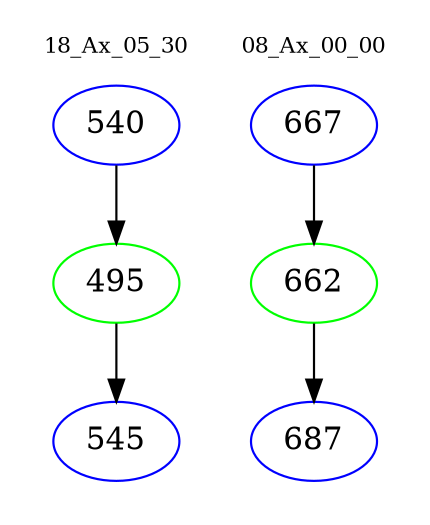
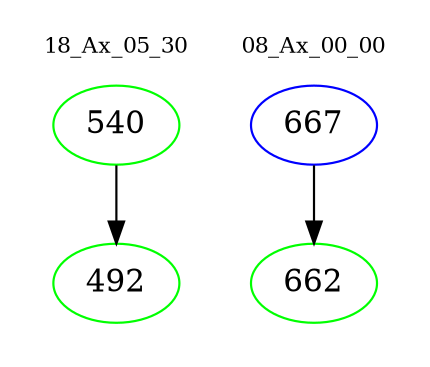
(116, 125) -> (116, 125)
(116, 283) -> (116, 283)
(116, 441) -> none
(314, 441) -> none
